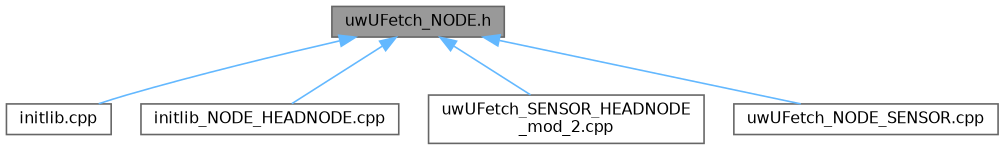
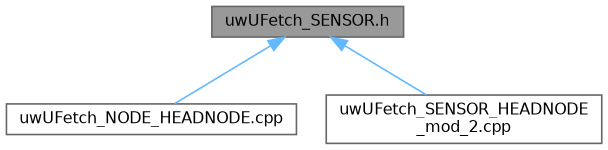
(418, 22) -> (308, 22)
(59, 119) -> none
(270, 119) -> (151, 119)
(866, 119) -> none
